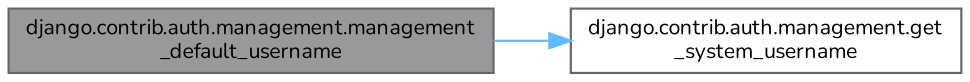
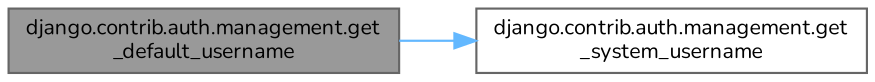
(251, 41) -> (204, 41)
